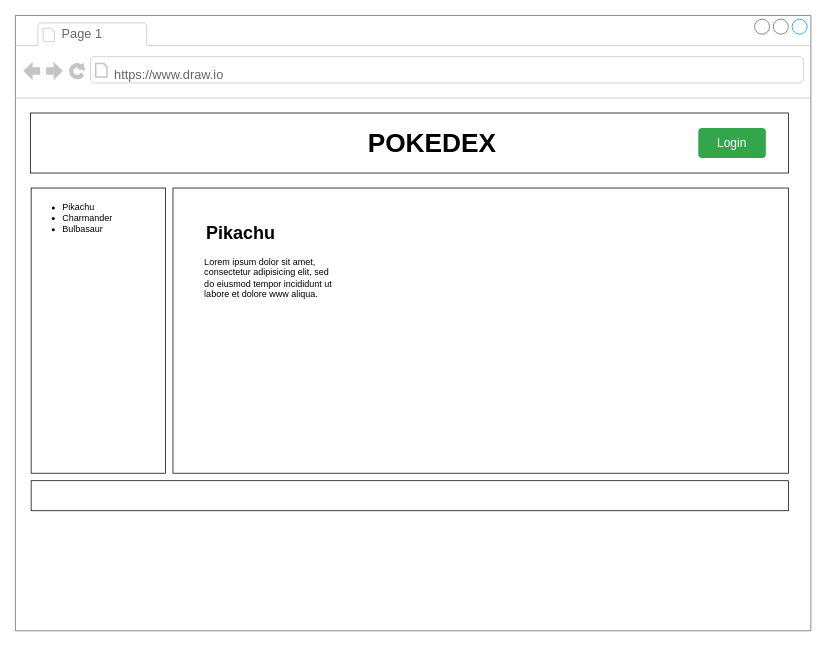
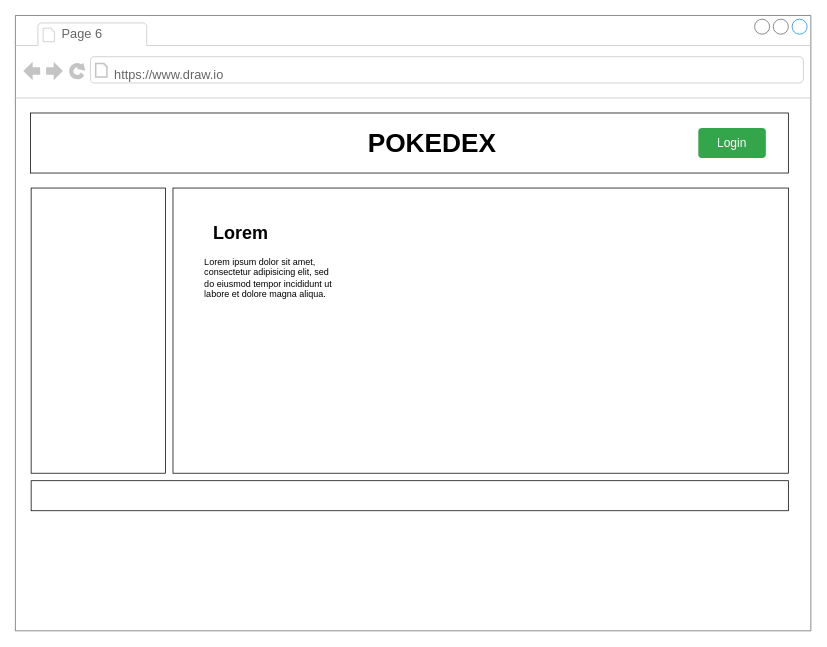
(82, 34) -> (82, 34)
(91, 218) -> none
(241, 233) -> (241, 233)
(271, 245) -> (271, 250)
